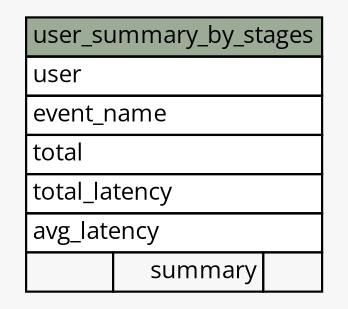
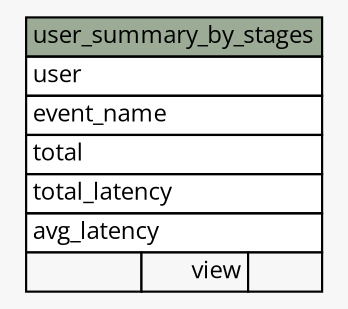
(203, 271) -> (217, 271)
